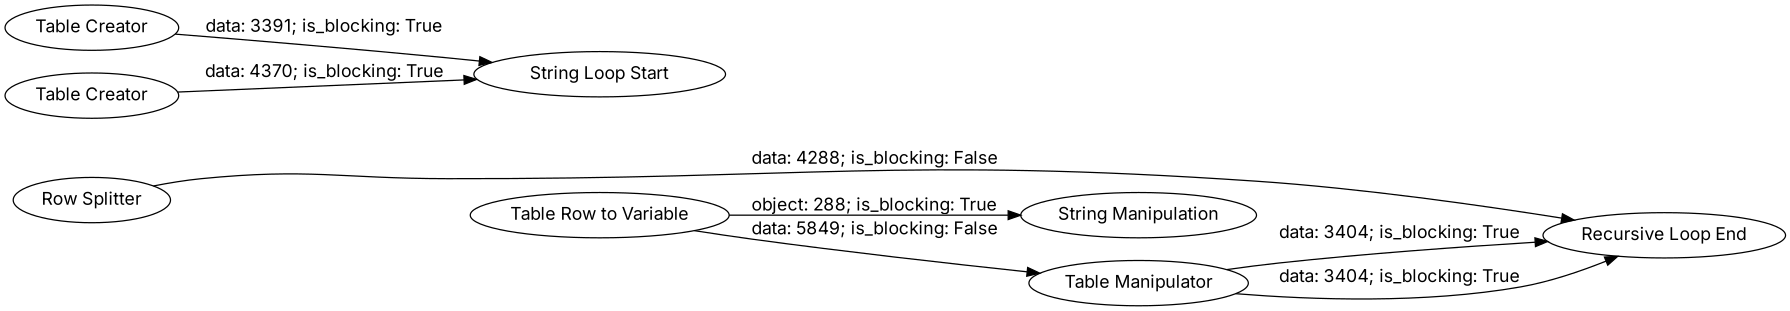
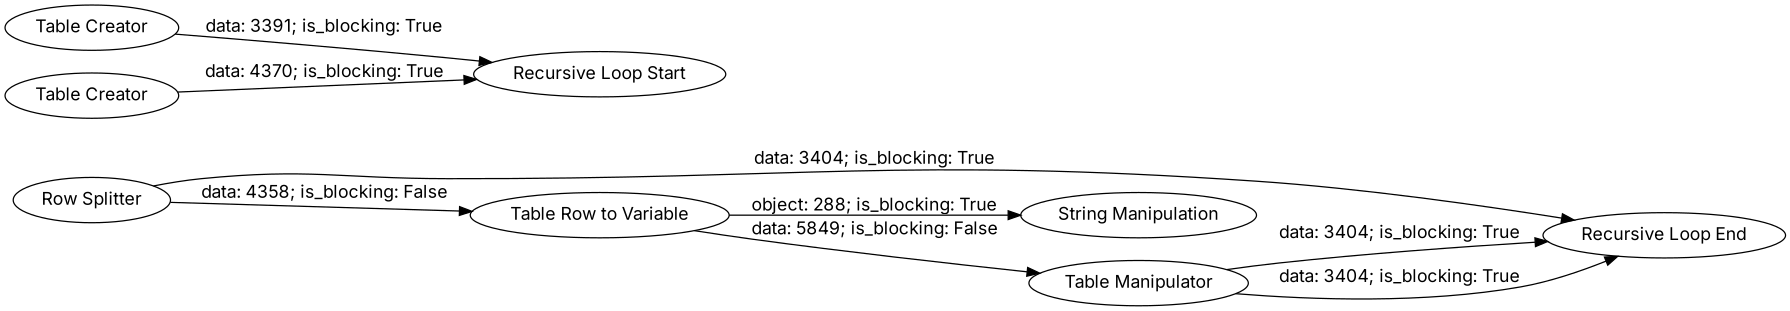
(600, 74) -> (600, 74)
(875, 159) -> (875, 159)
none -> (315, 207)
